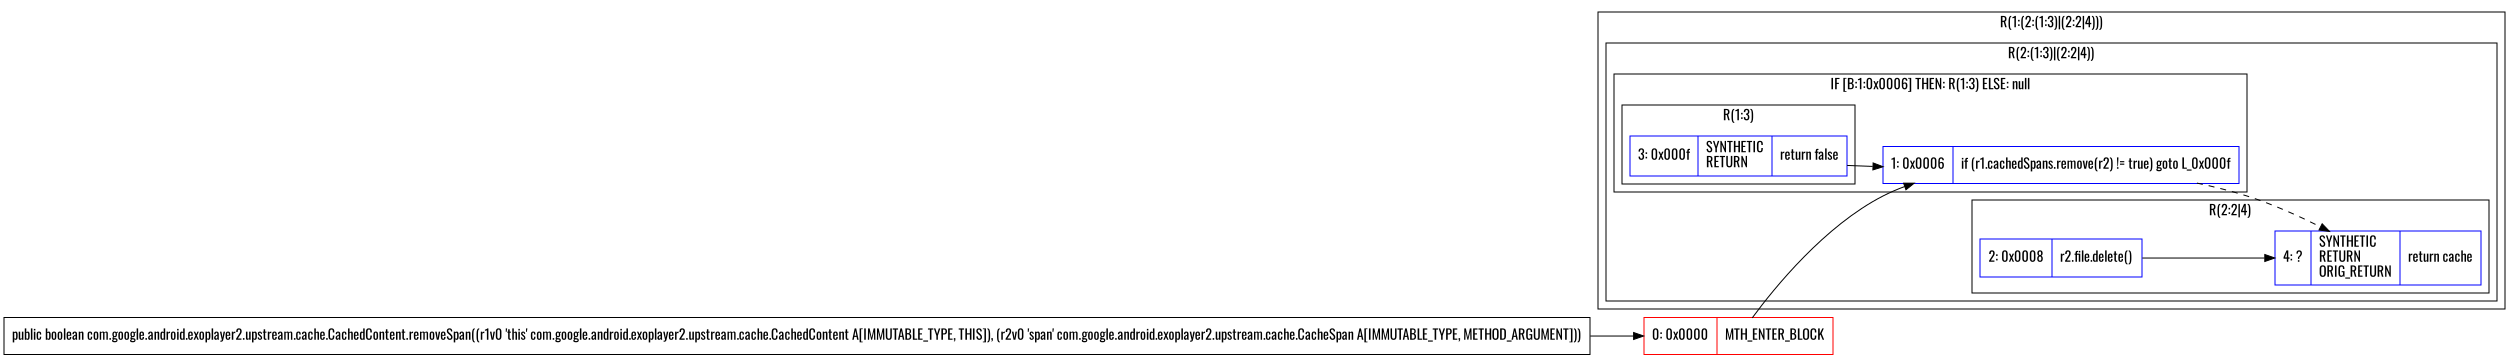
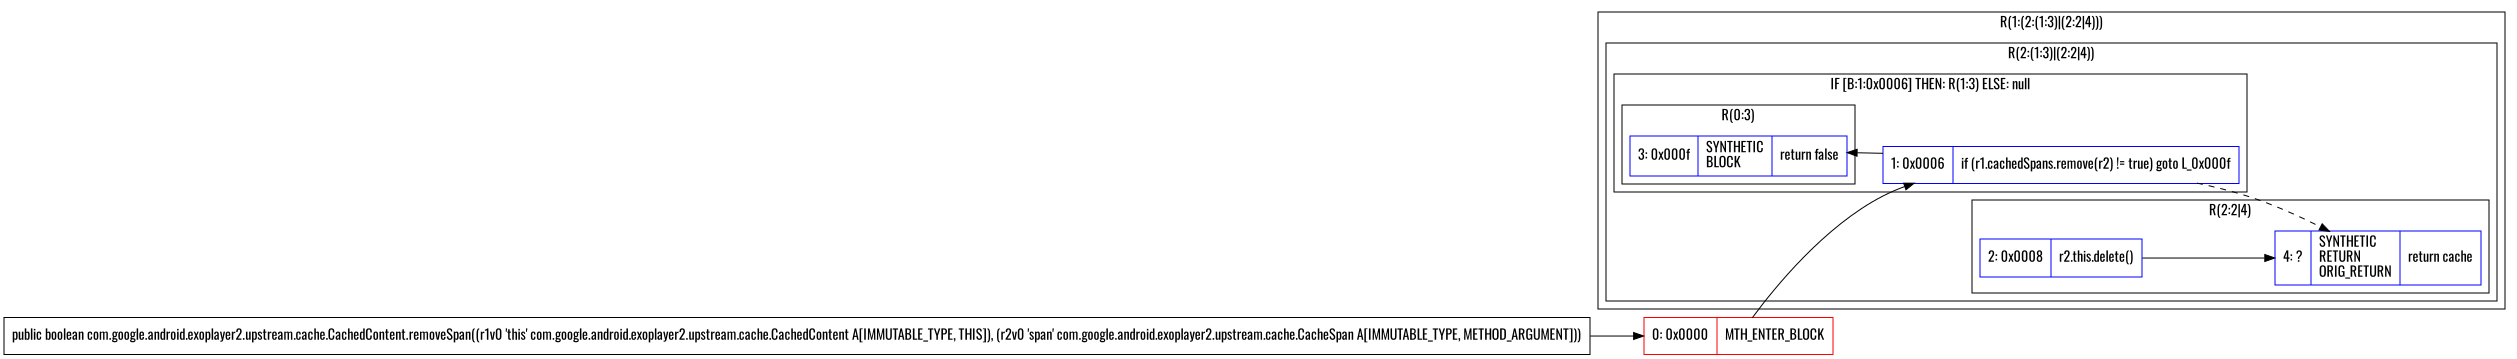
(1738, 116) -> (1738, 116)
(1728, 163) -> (1724, 163)
(1861, 166) -> (1870, 153)
(2096, 258) -> (2096, 258)
